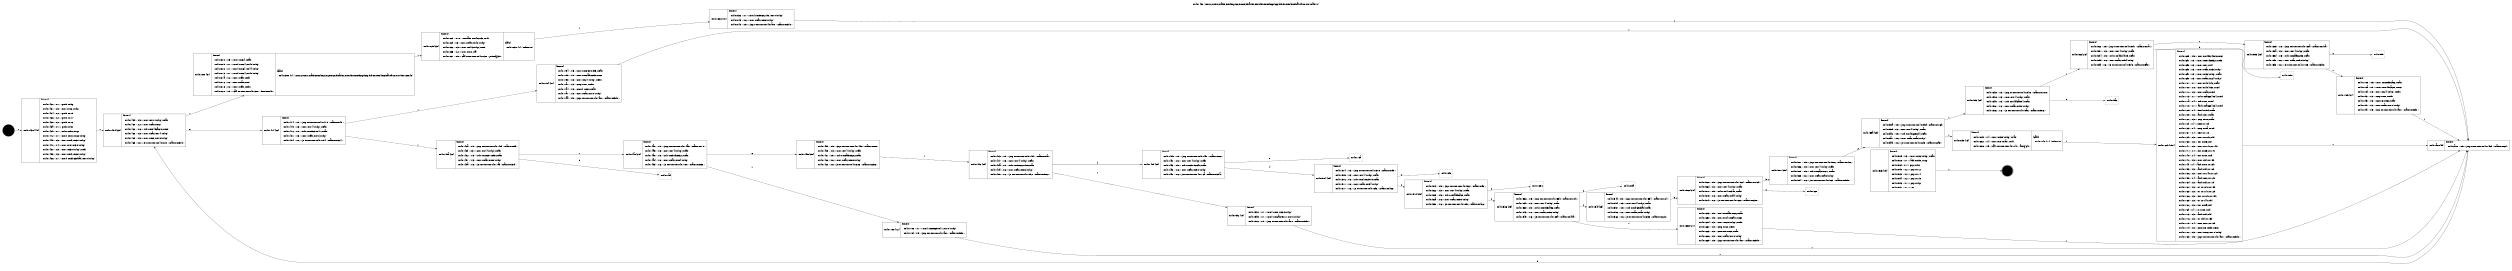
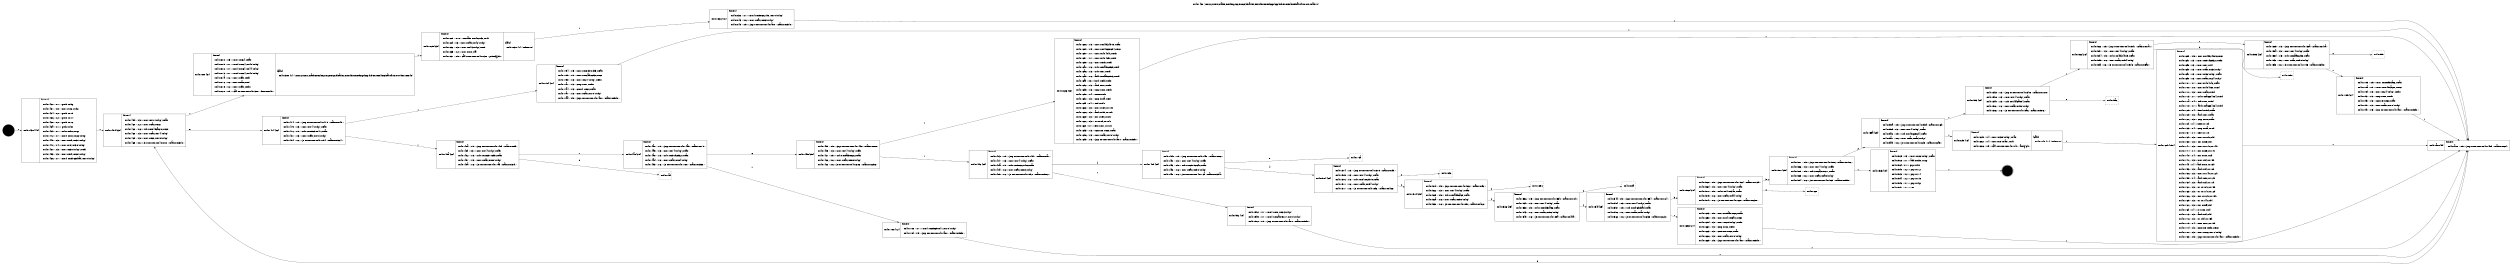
none -> (1097, 91)
none -> (1862, 171)
(1624, 229) -> (1673, 216)
